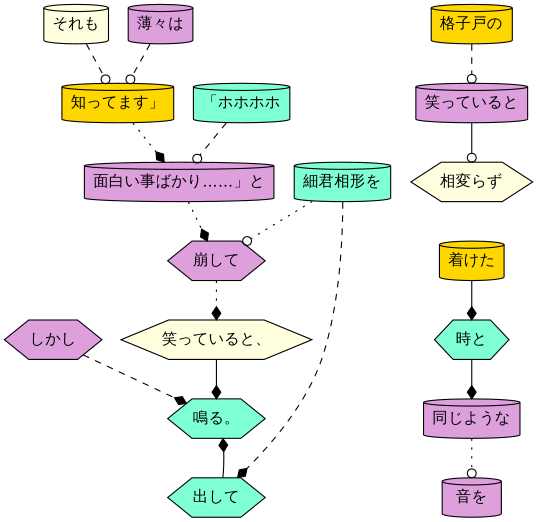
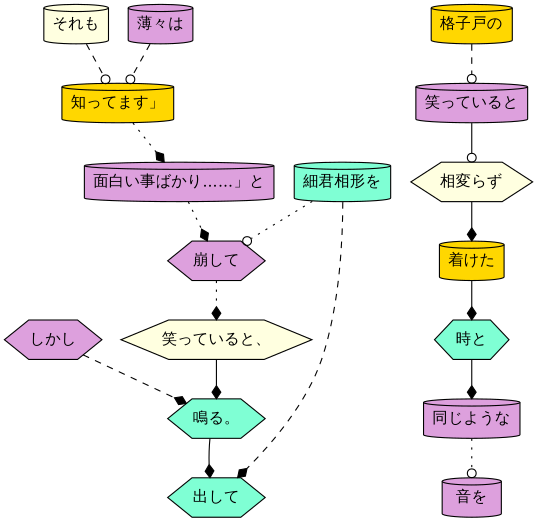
(242, 103) -> none
none -> (472, 215)
(224, 465) -> (209, 452)
